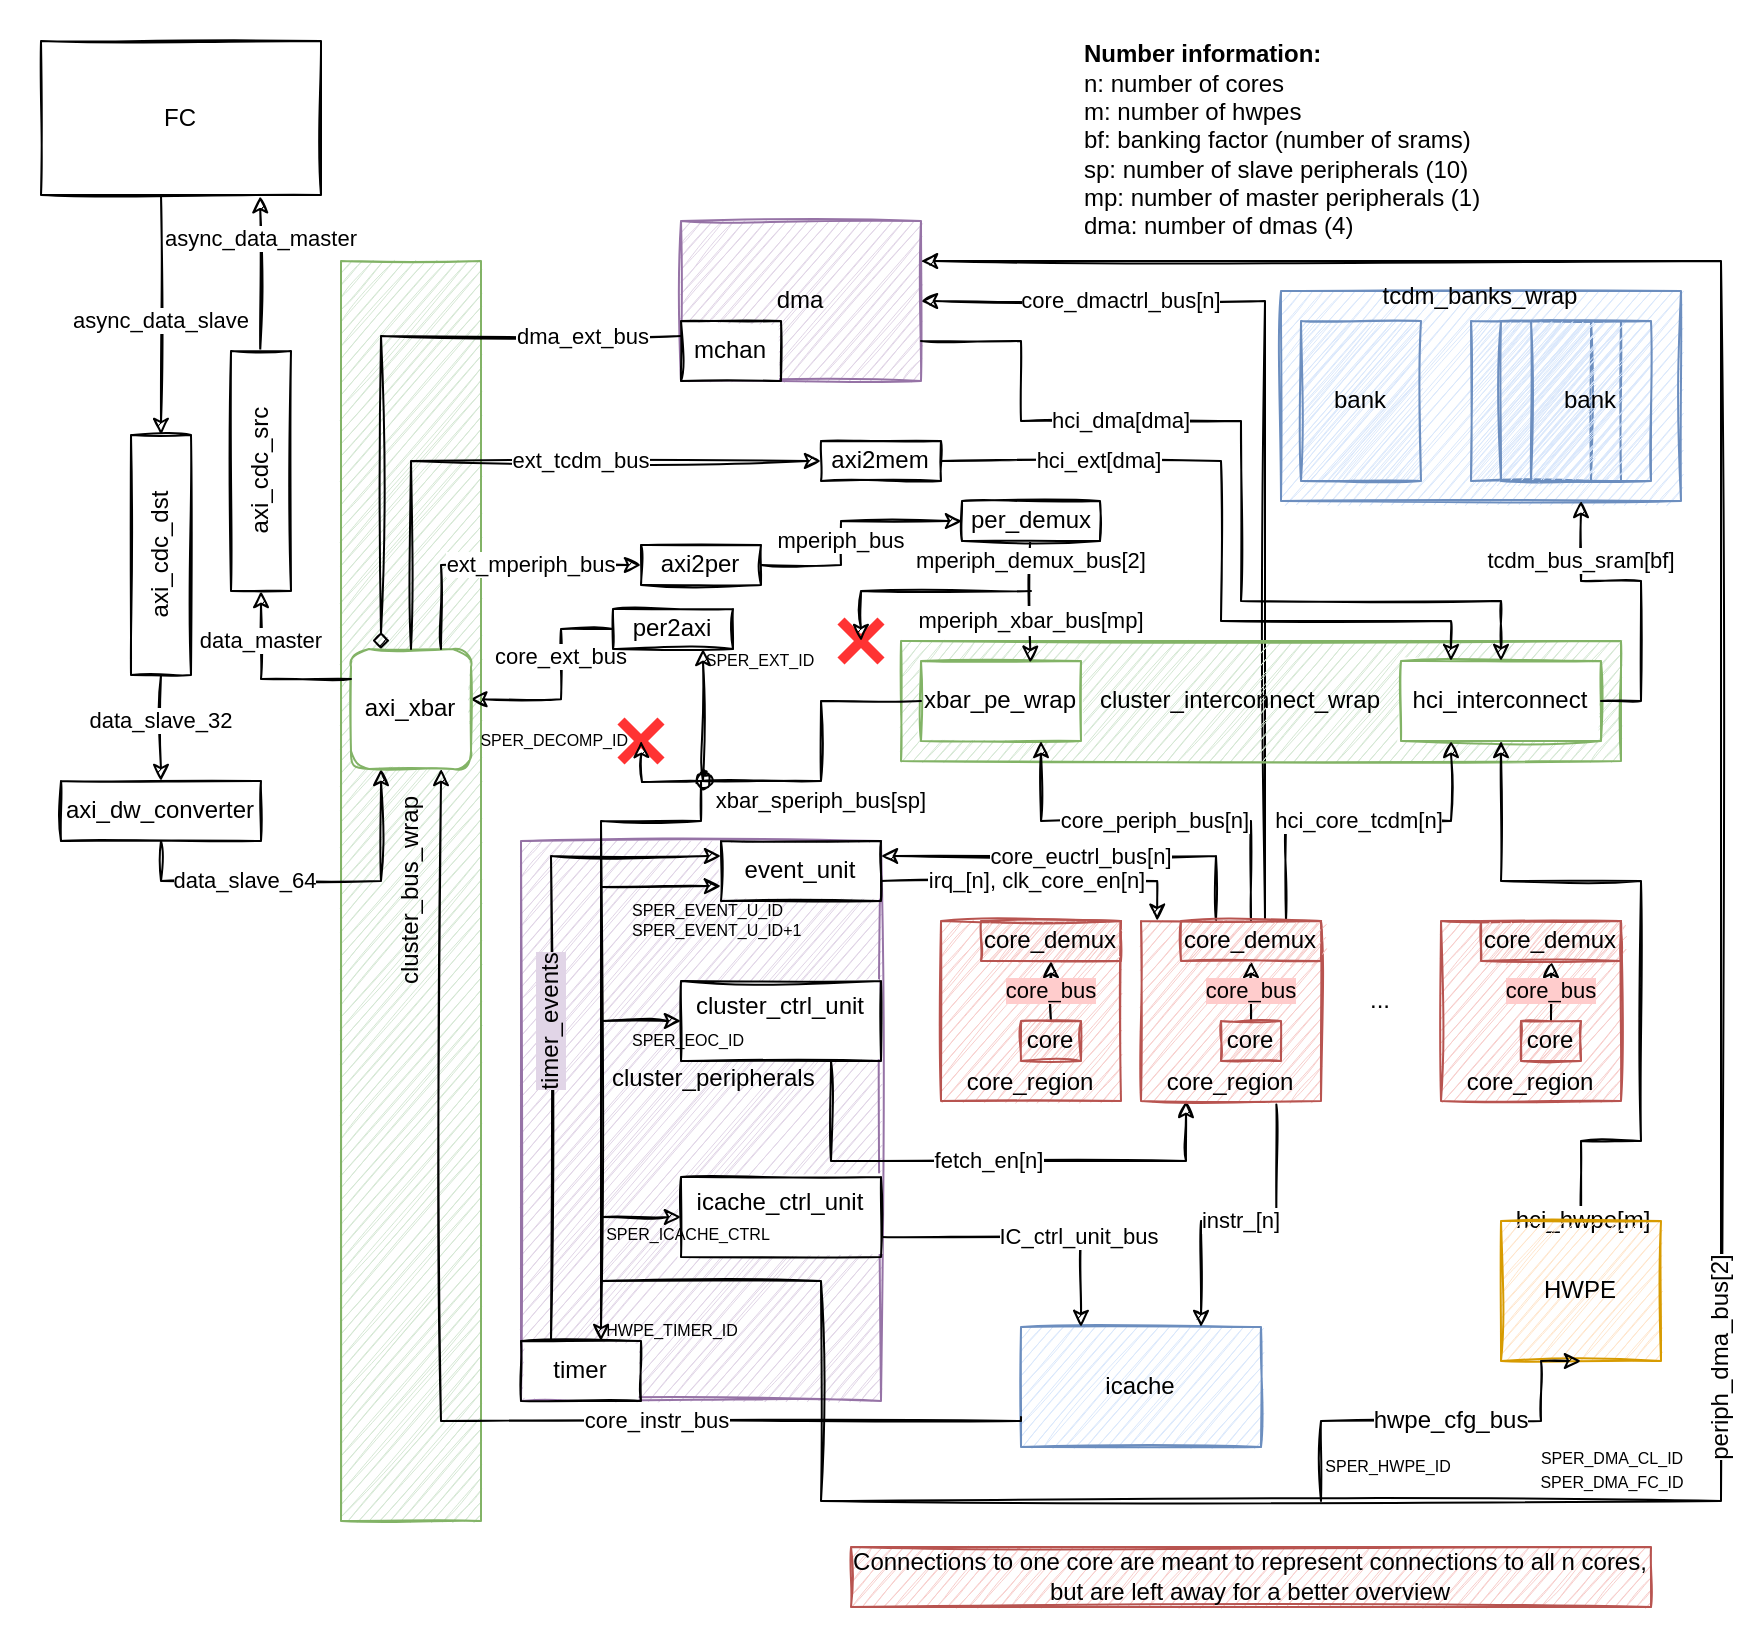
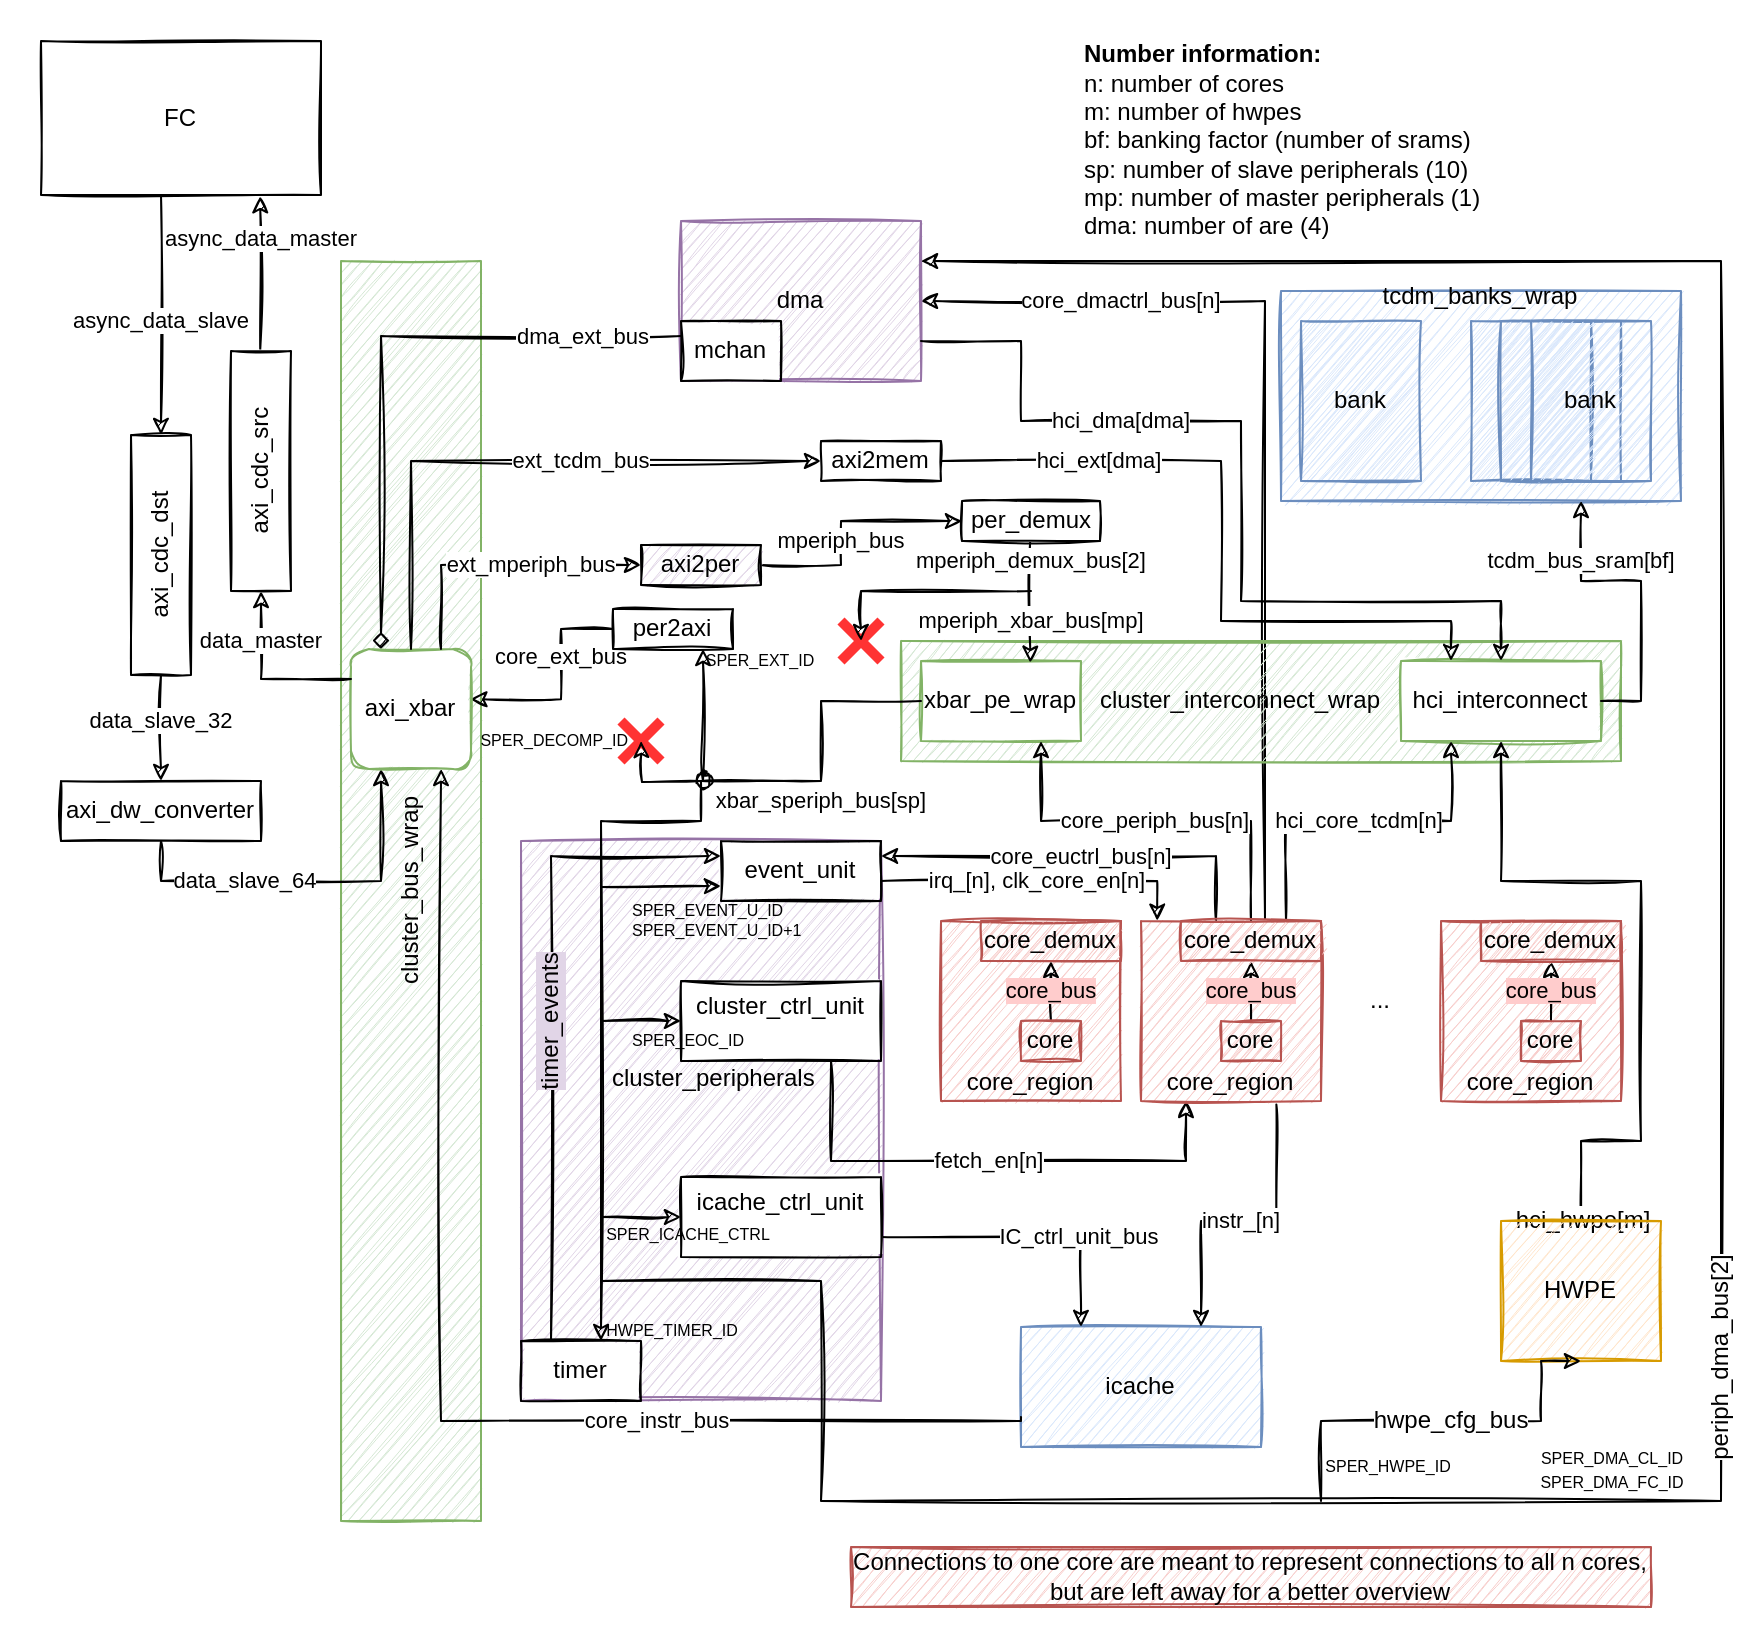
(1305, 141) -> (1305, 141)
(701, 565) -> (701, 565)
